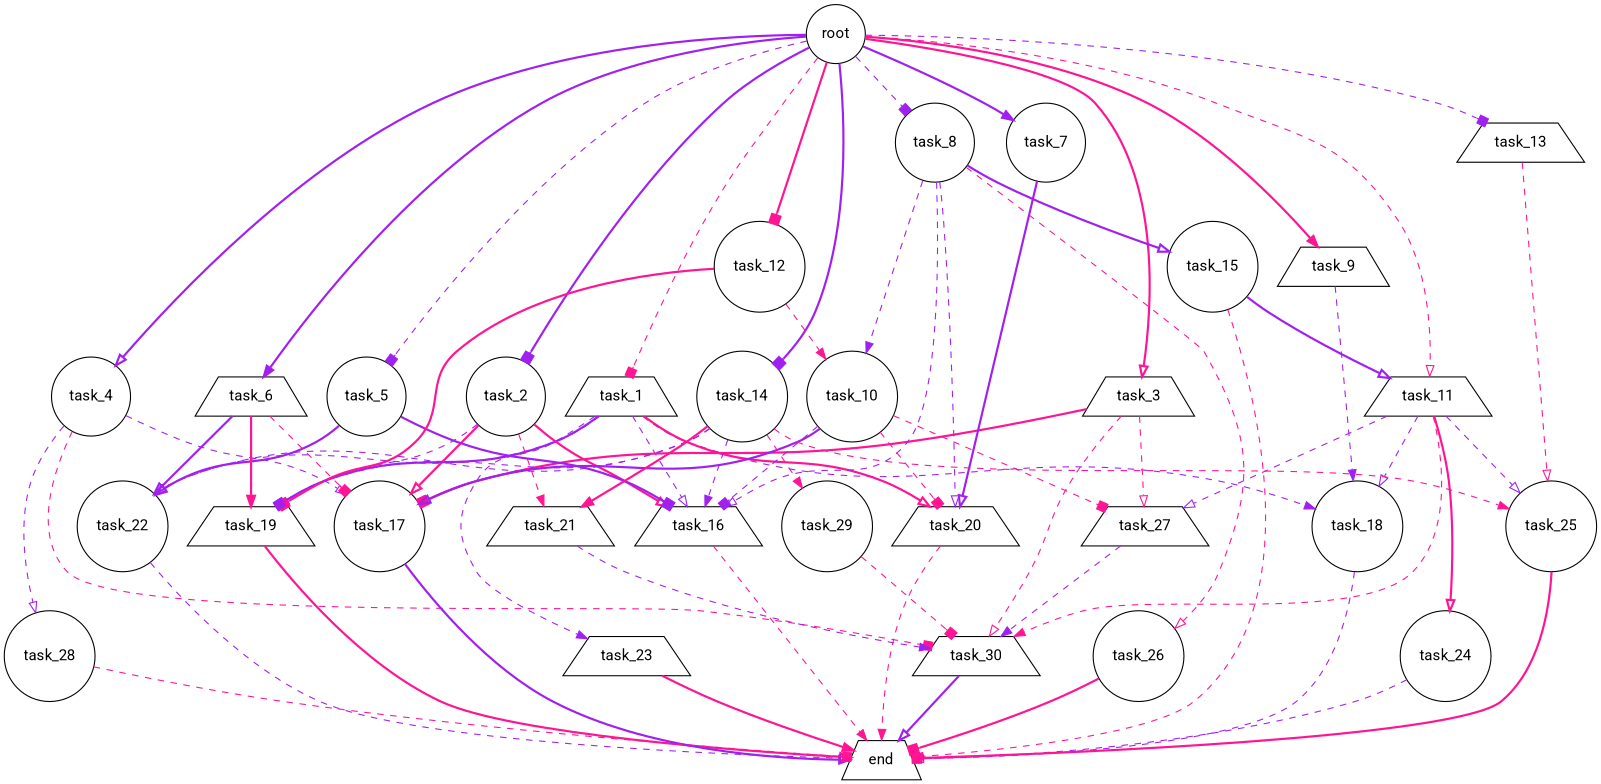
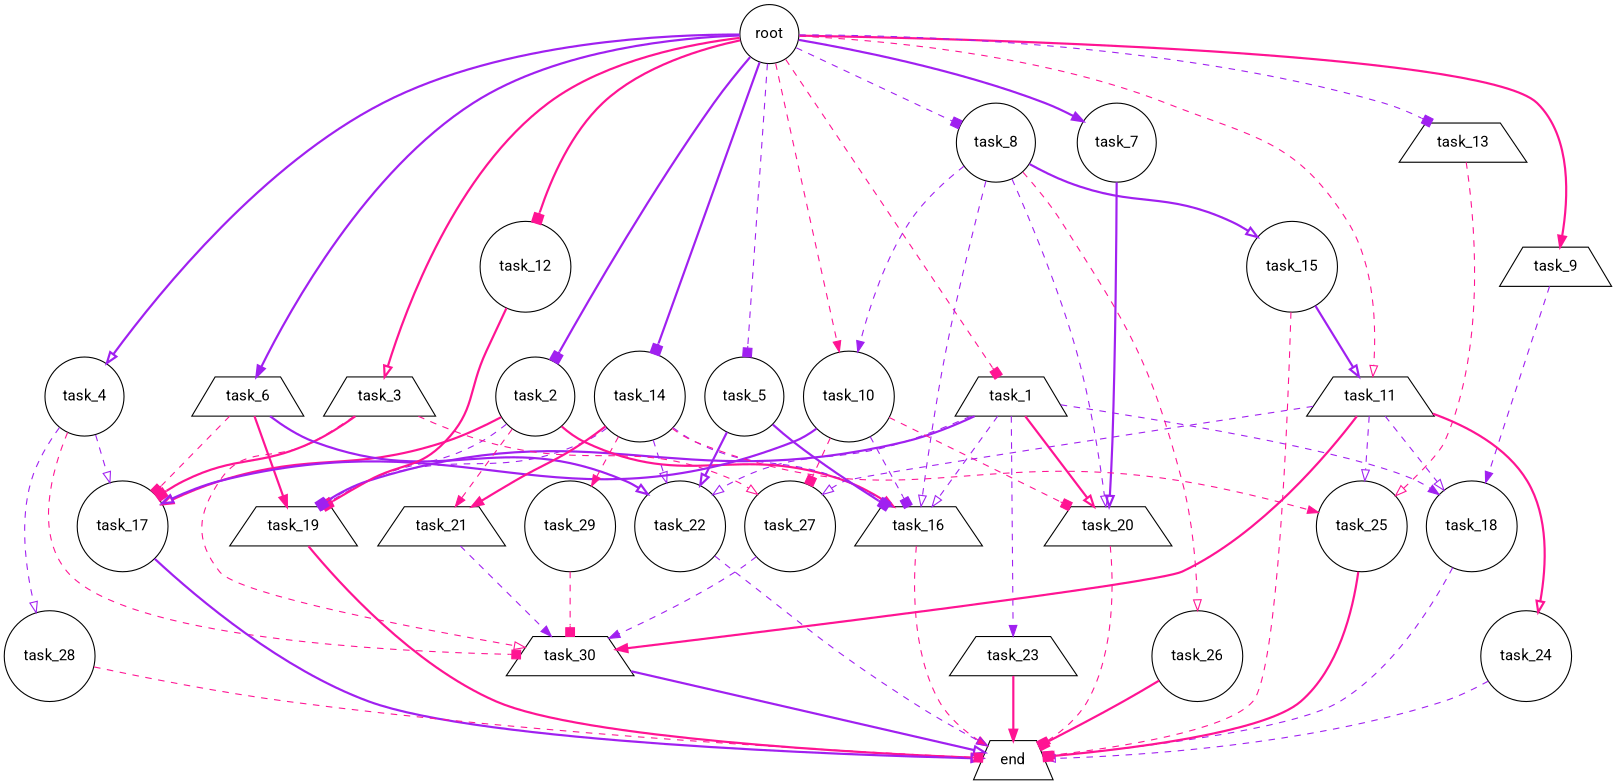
(801, 325) -> (806, 202)
(1145, 526) -> (790, 526)
(1301, 603) -> (1022, 598)
